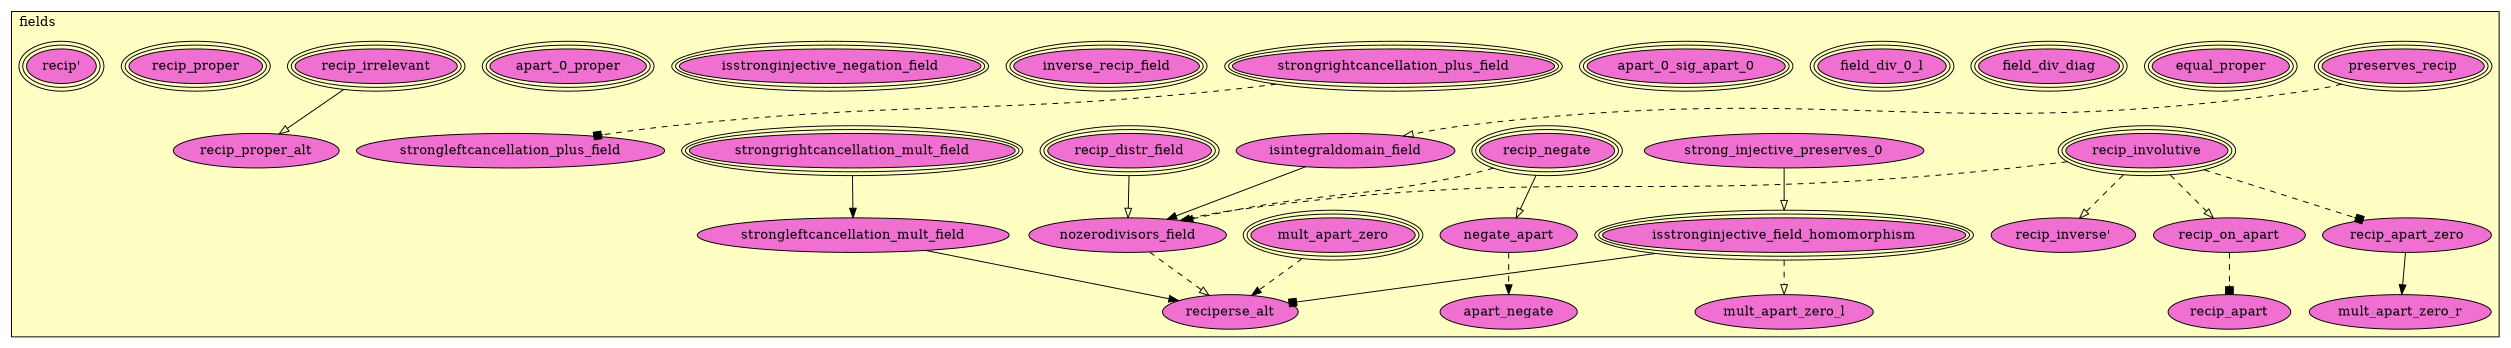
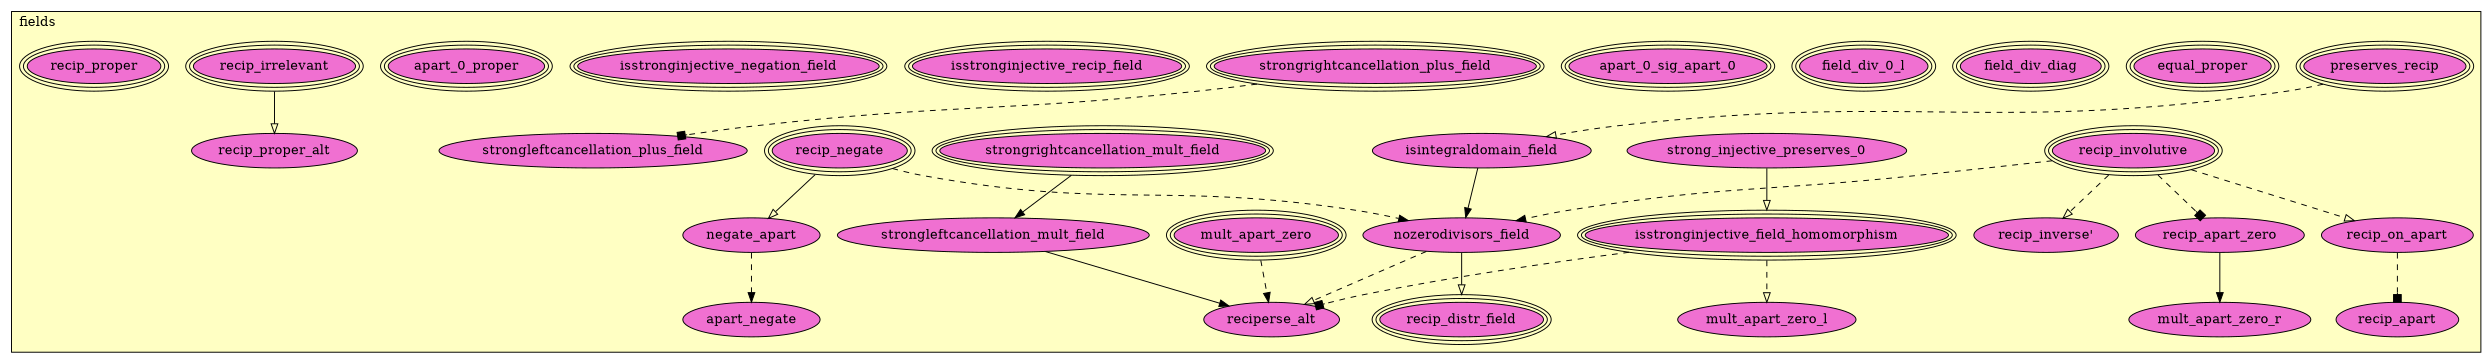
(61, 66) -> none
(1107, 66) -> (1047, 66)
(1129, 192) -> (1462, 269)
(1477, 278) -> (1476, 274)
